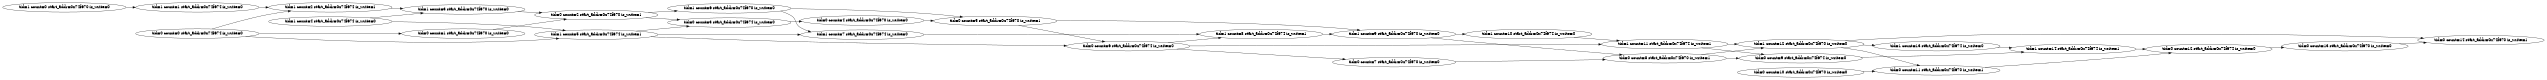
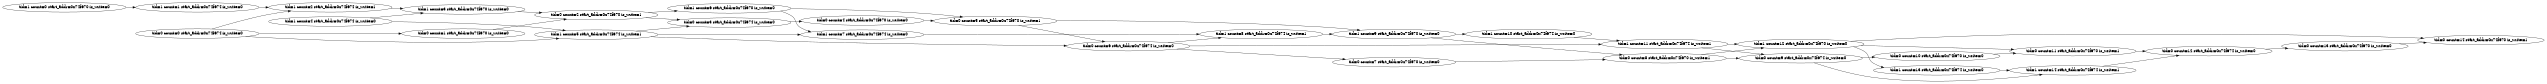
none -> (1867, 57)
